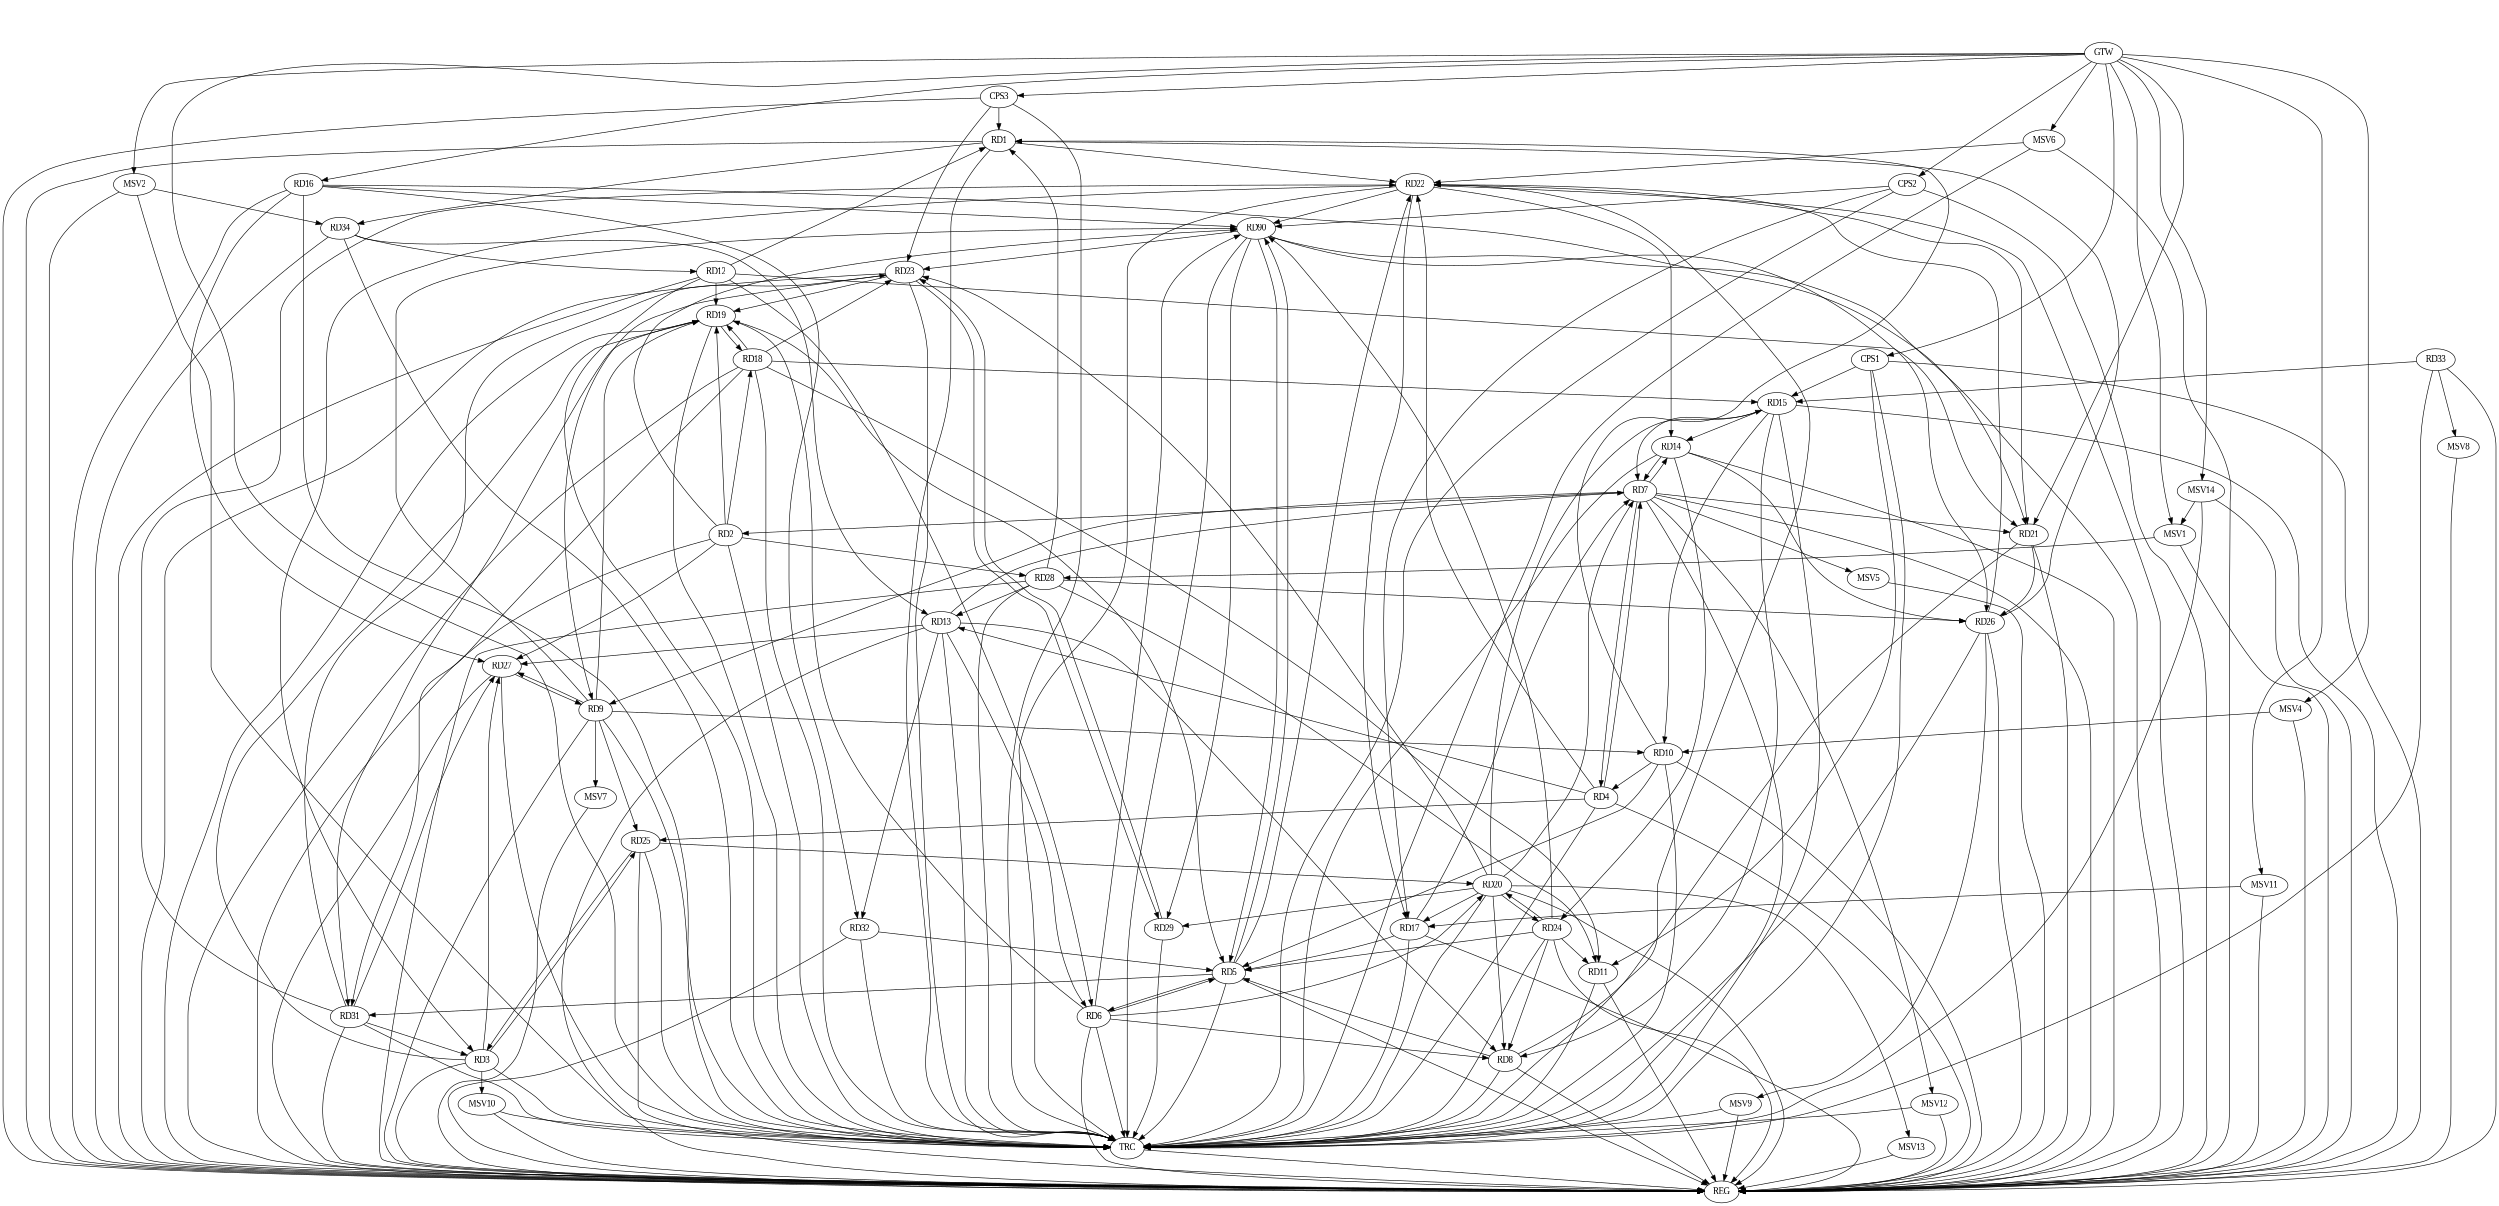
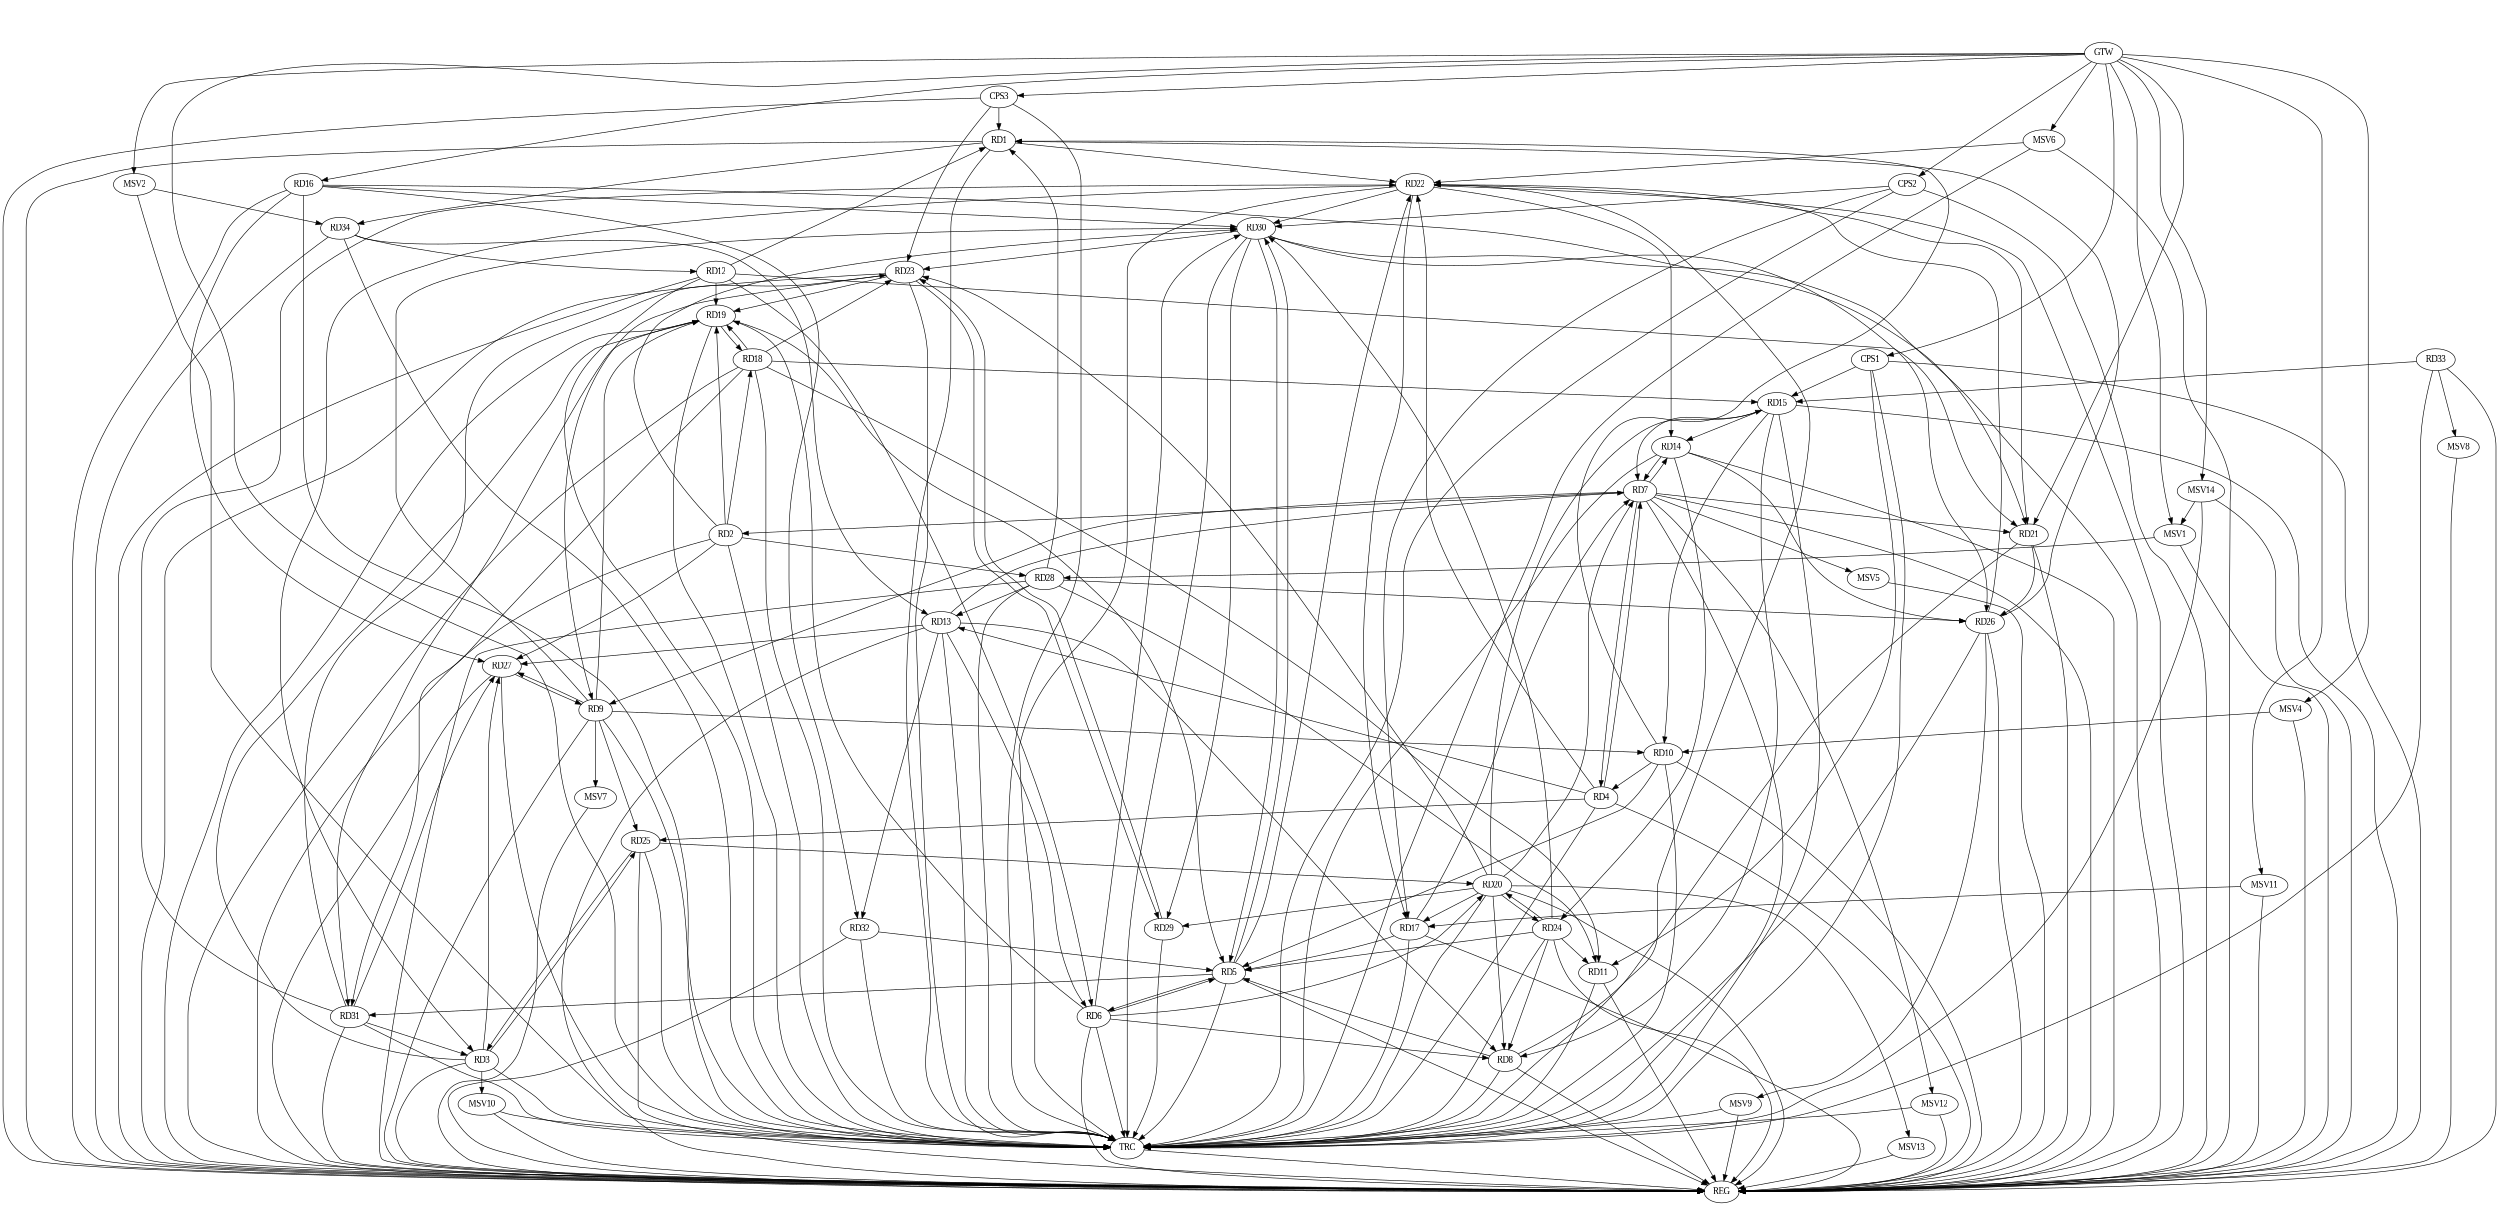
(1256, 228) -> (1256, 228)
(59, 1145) -> none
